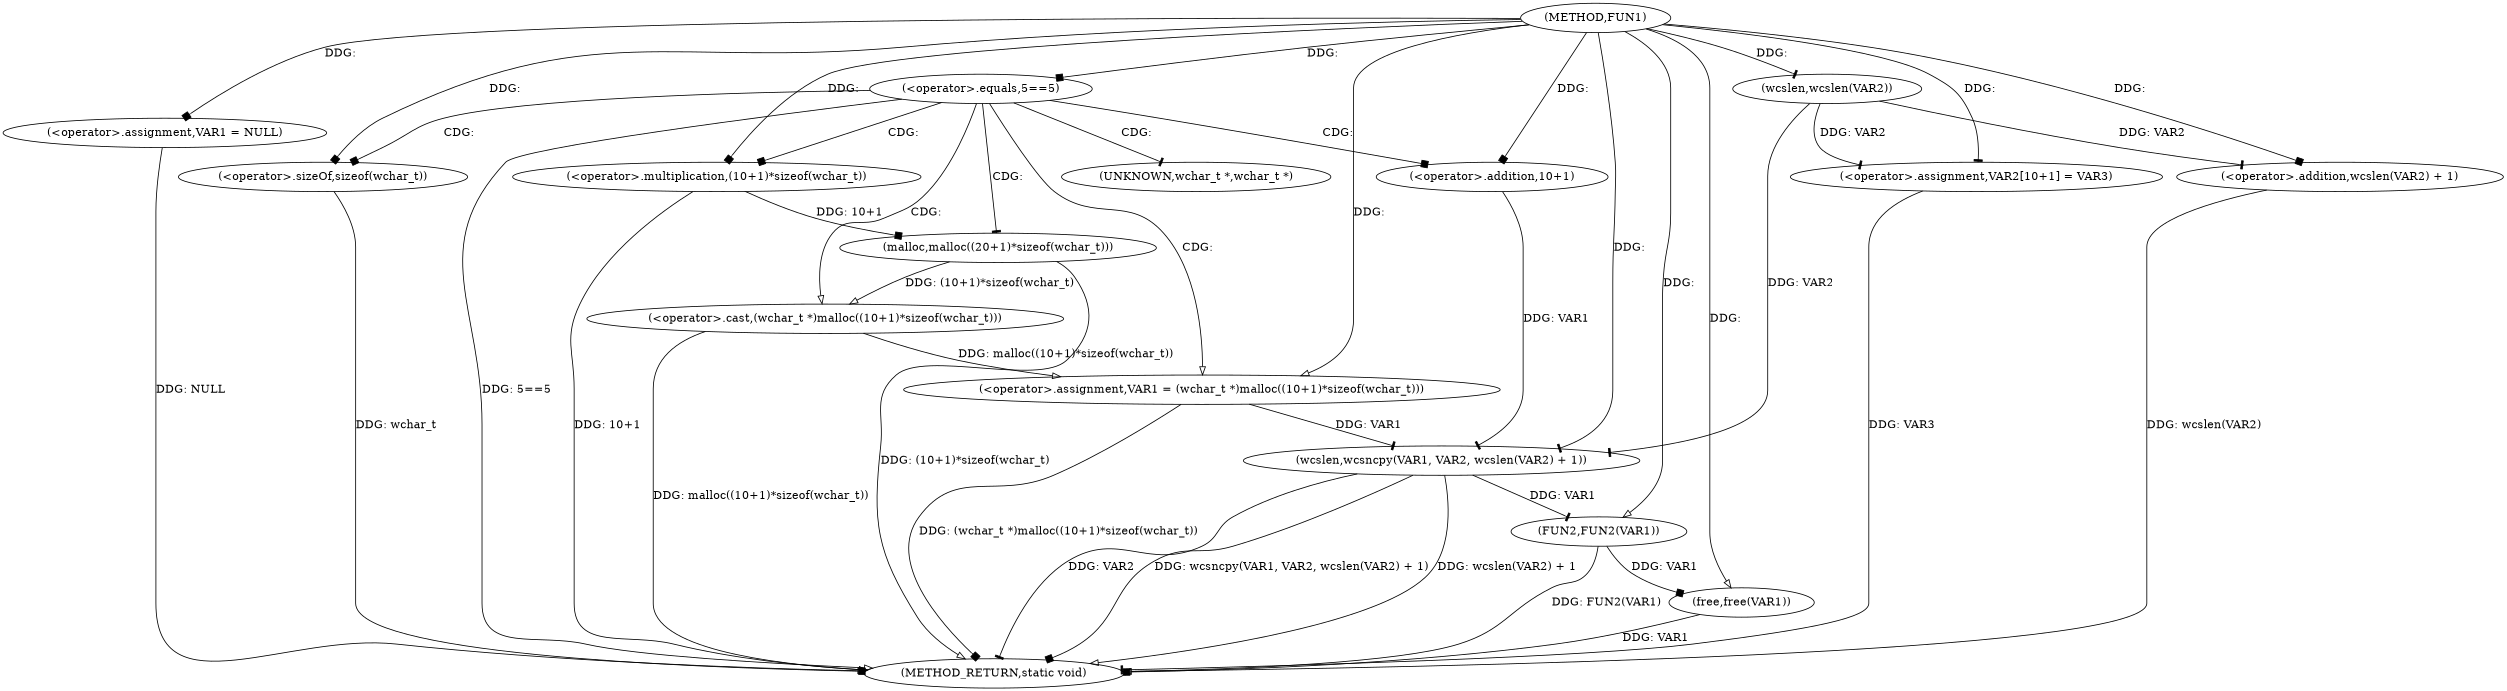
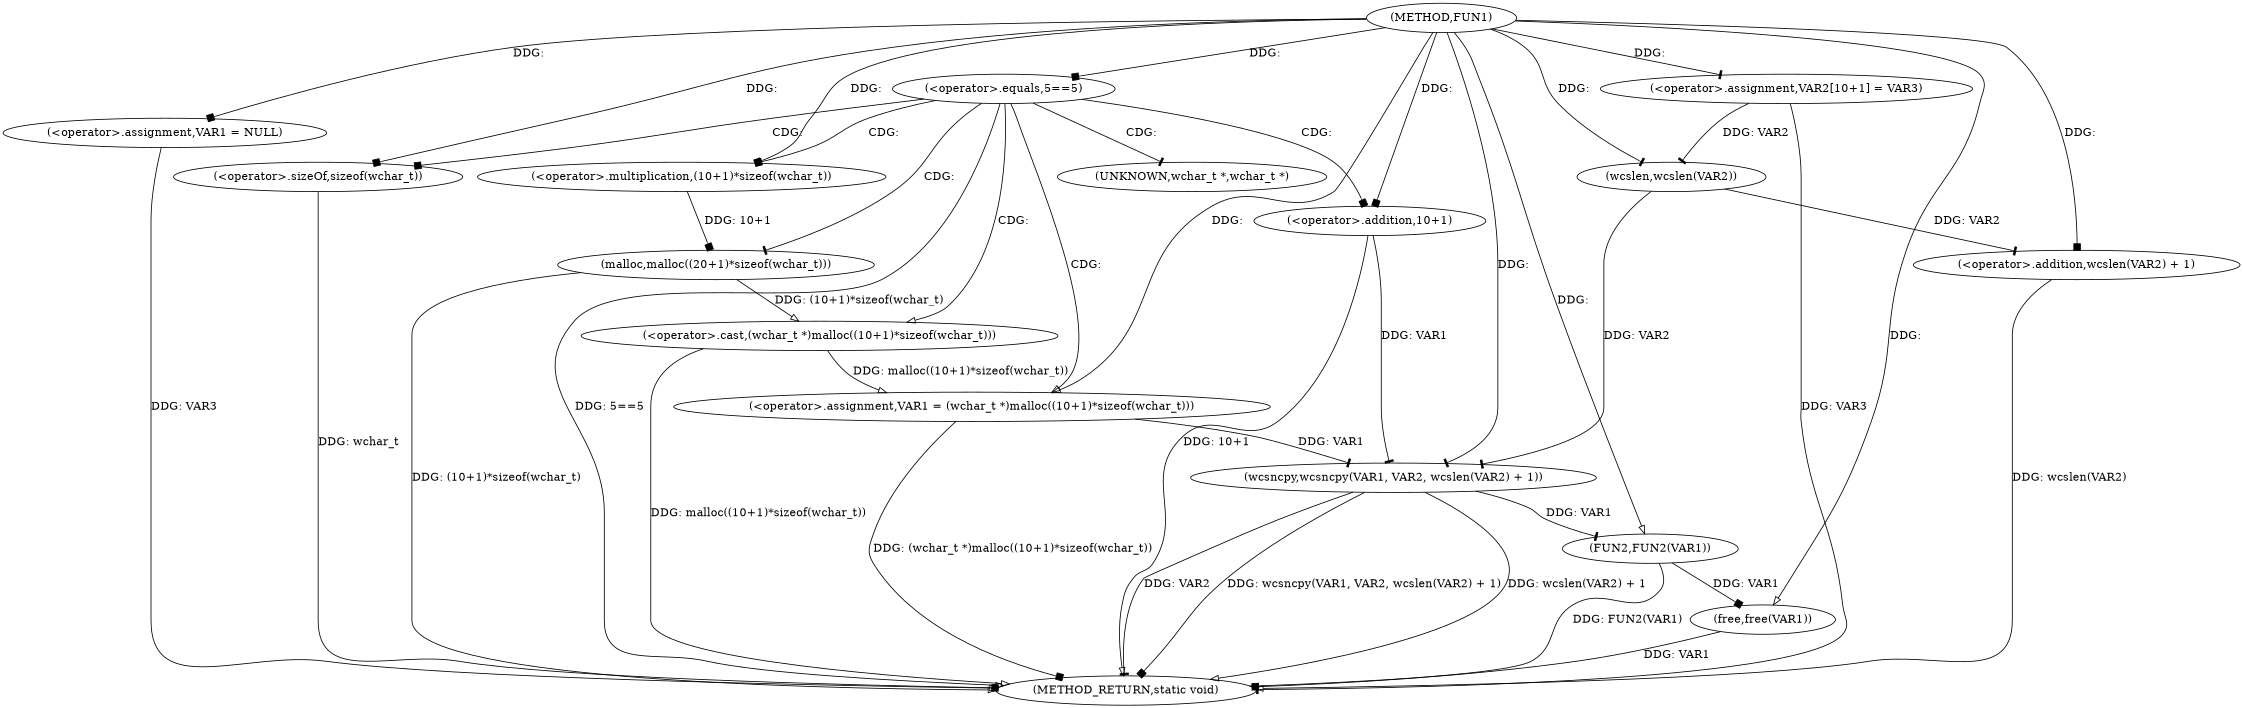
(1819, 146) -> (1713, 127)
(191, 390) -> (184, 407)
(1442, 461) -> (1393, 478)
(574, 526) -> (1184, 436)
